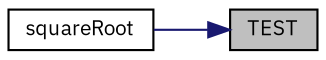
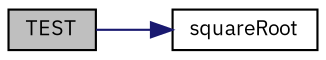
(181, 30) -> (124, 30)
